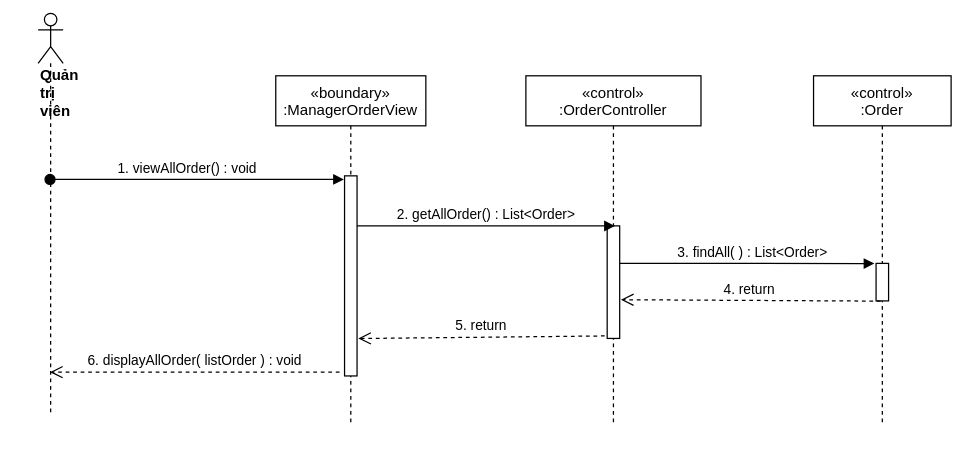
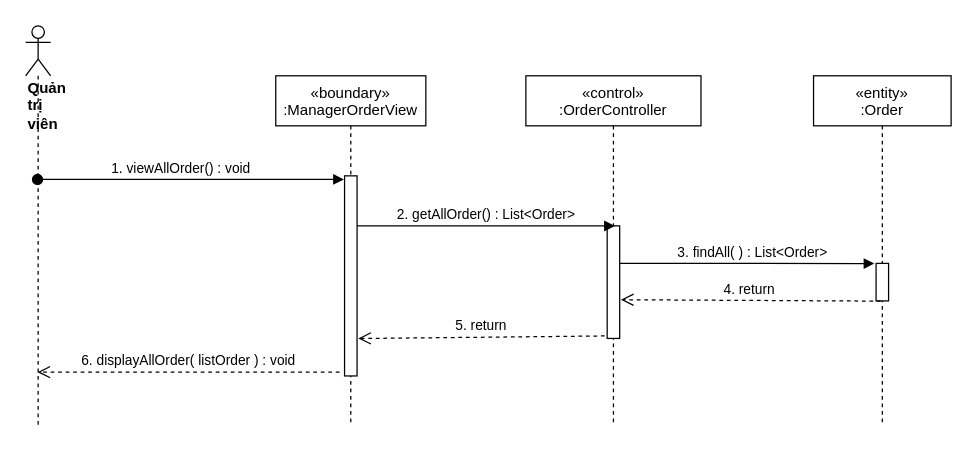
(881, 93) -> (881, 93)
(51, 213) -> (38, 226)
